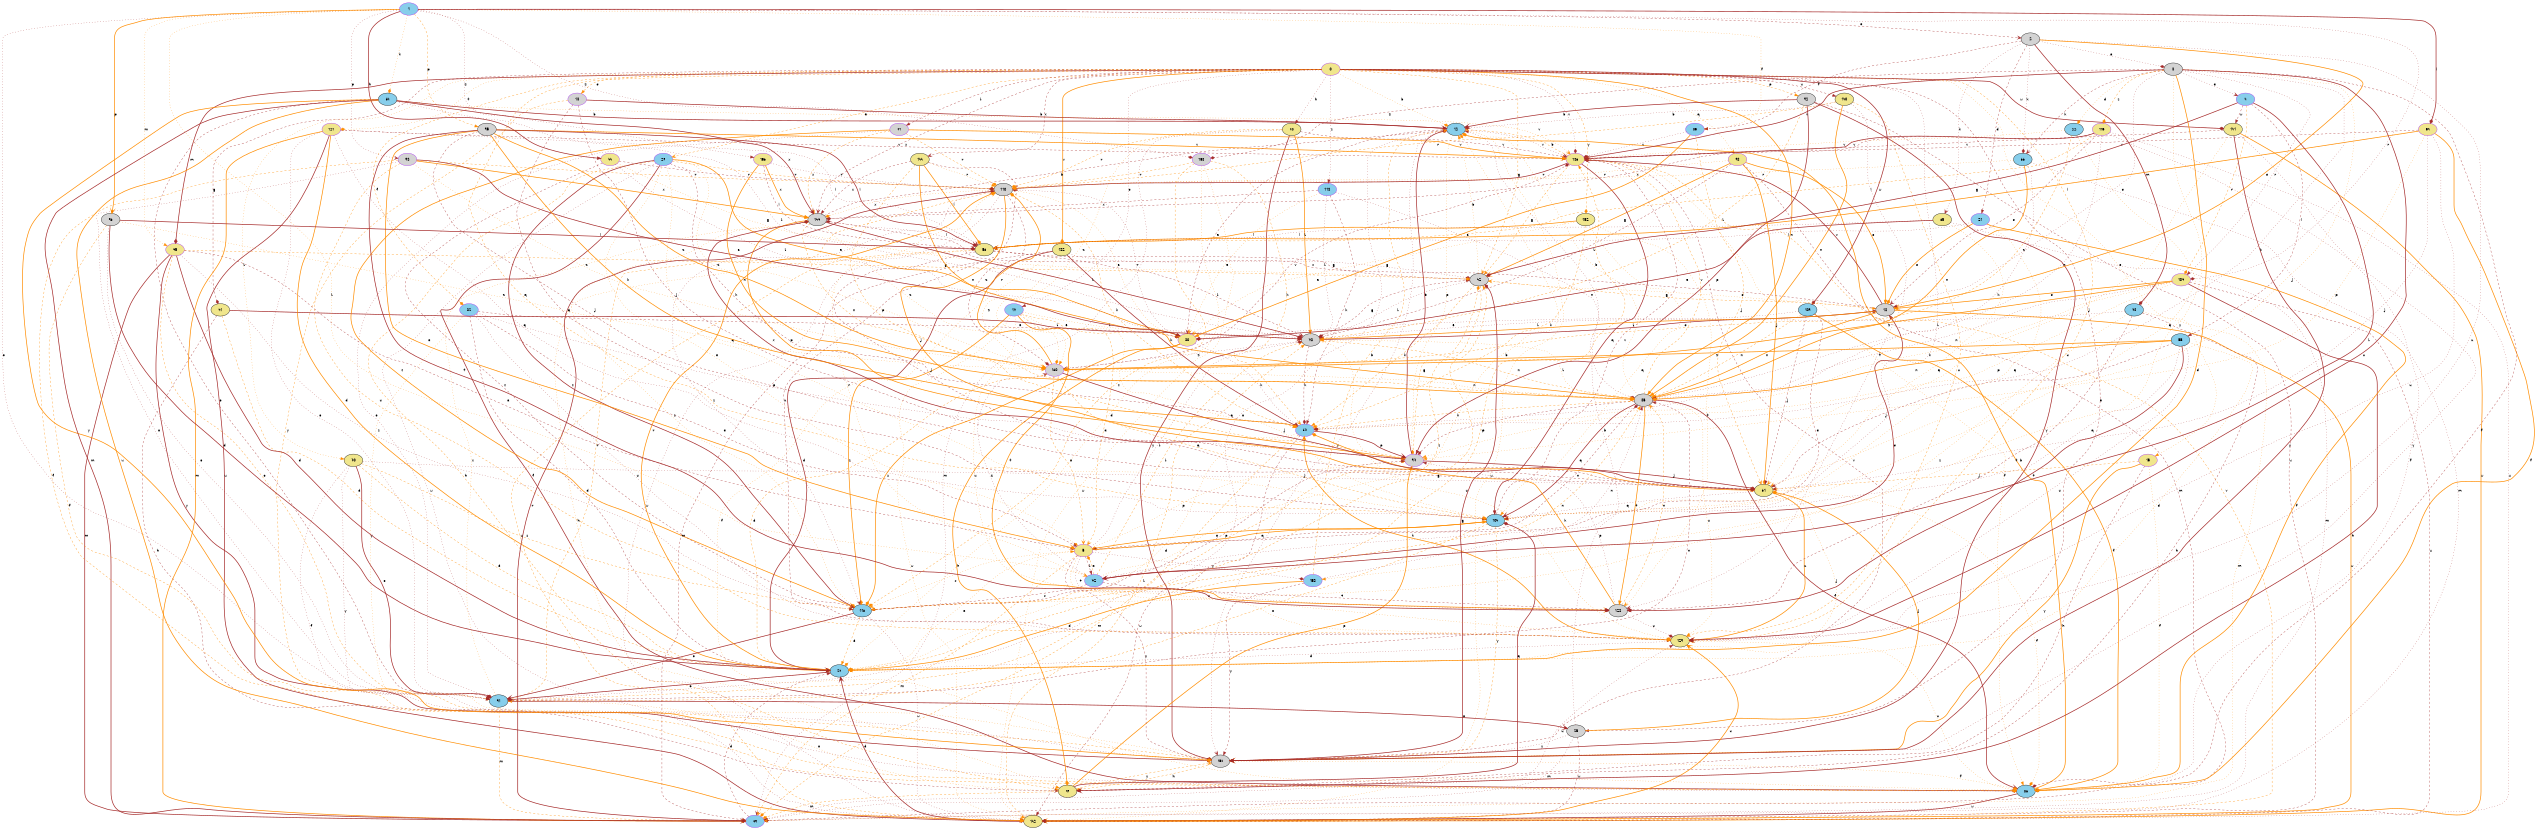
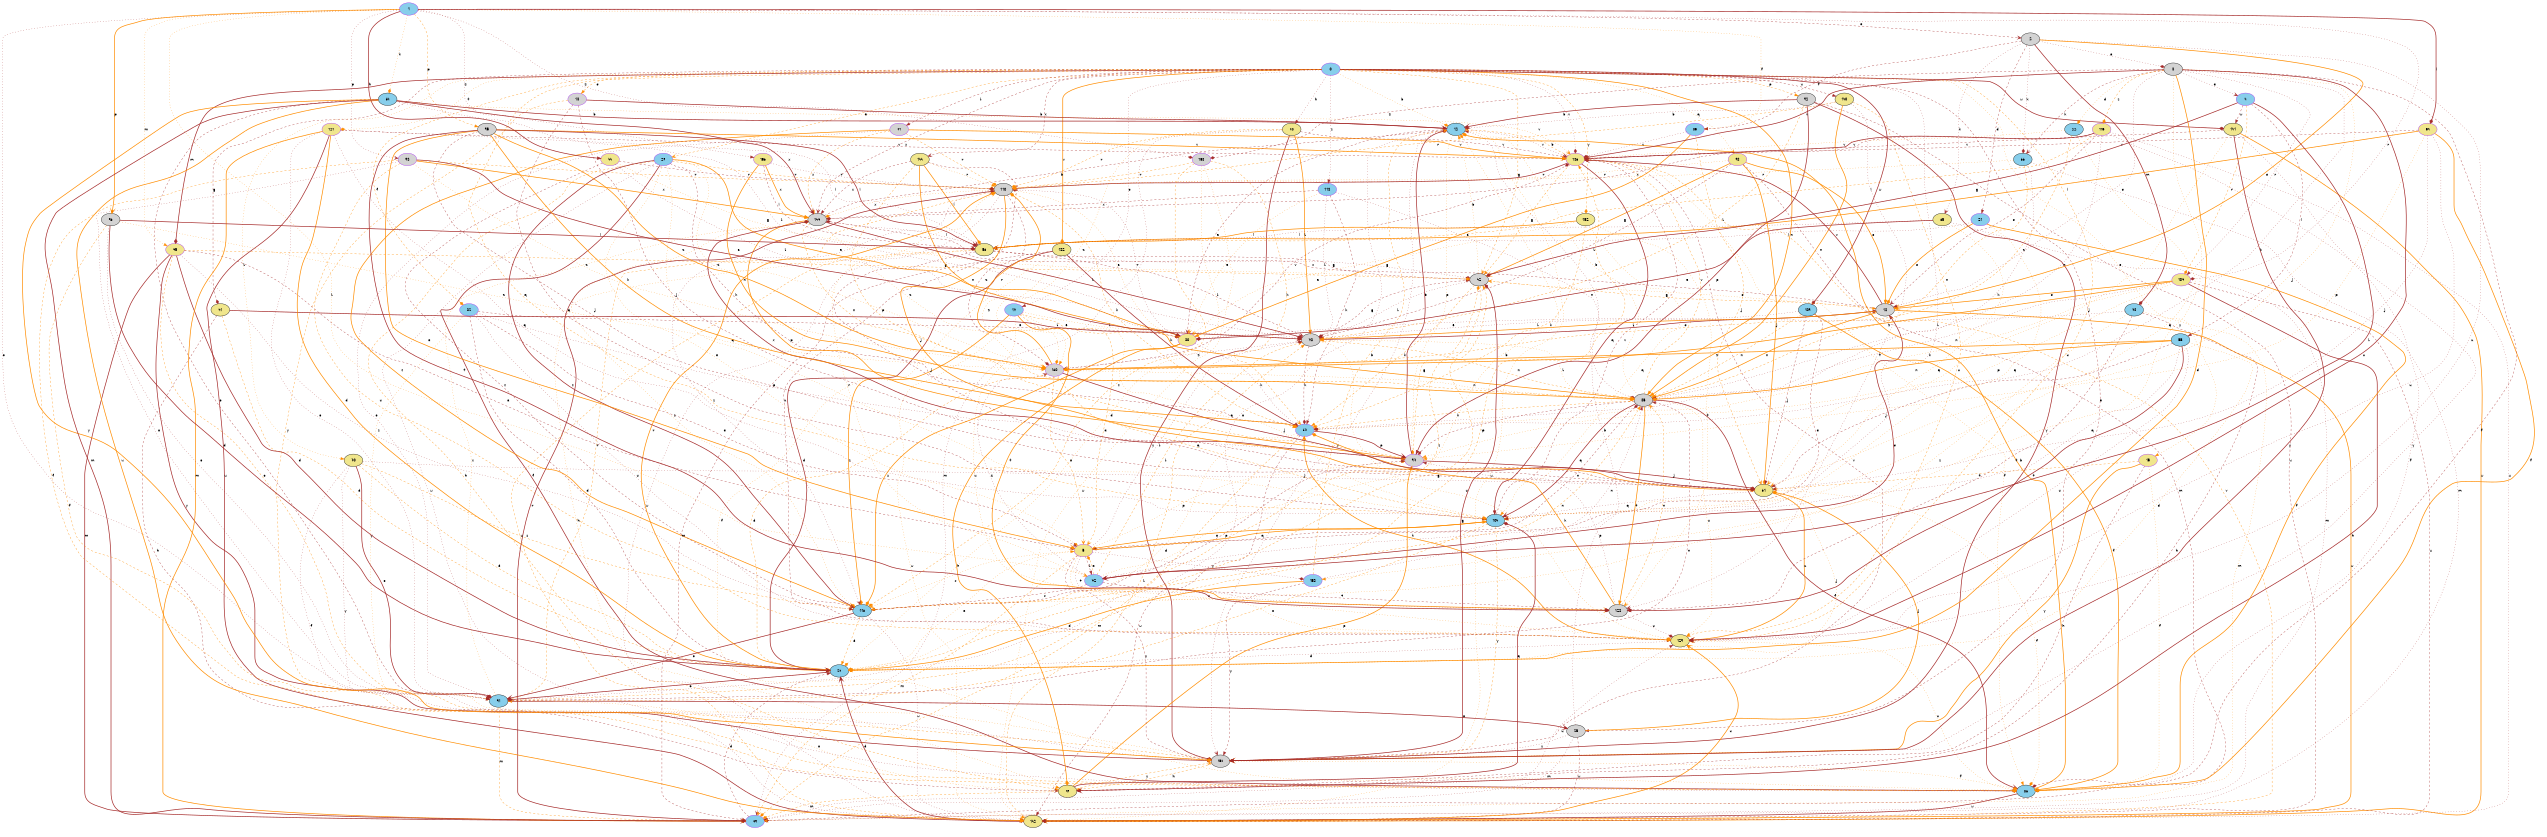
(1331, 69) -> (1331, 69)
(1833, 335) -> (1833, 335)
(1980, 475) -> (1980, 475)
